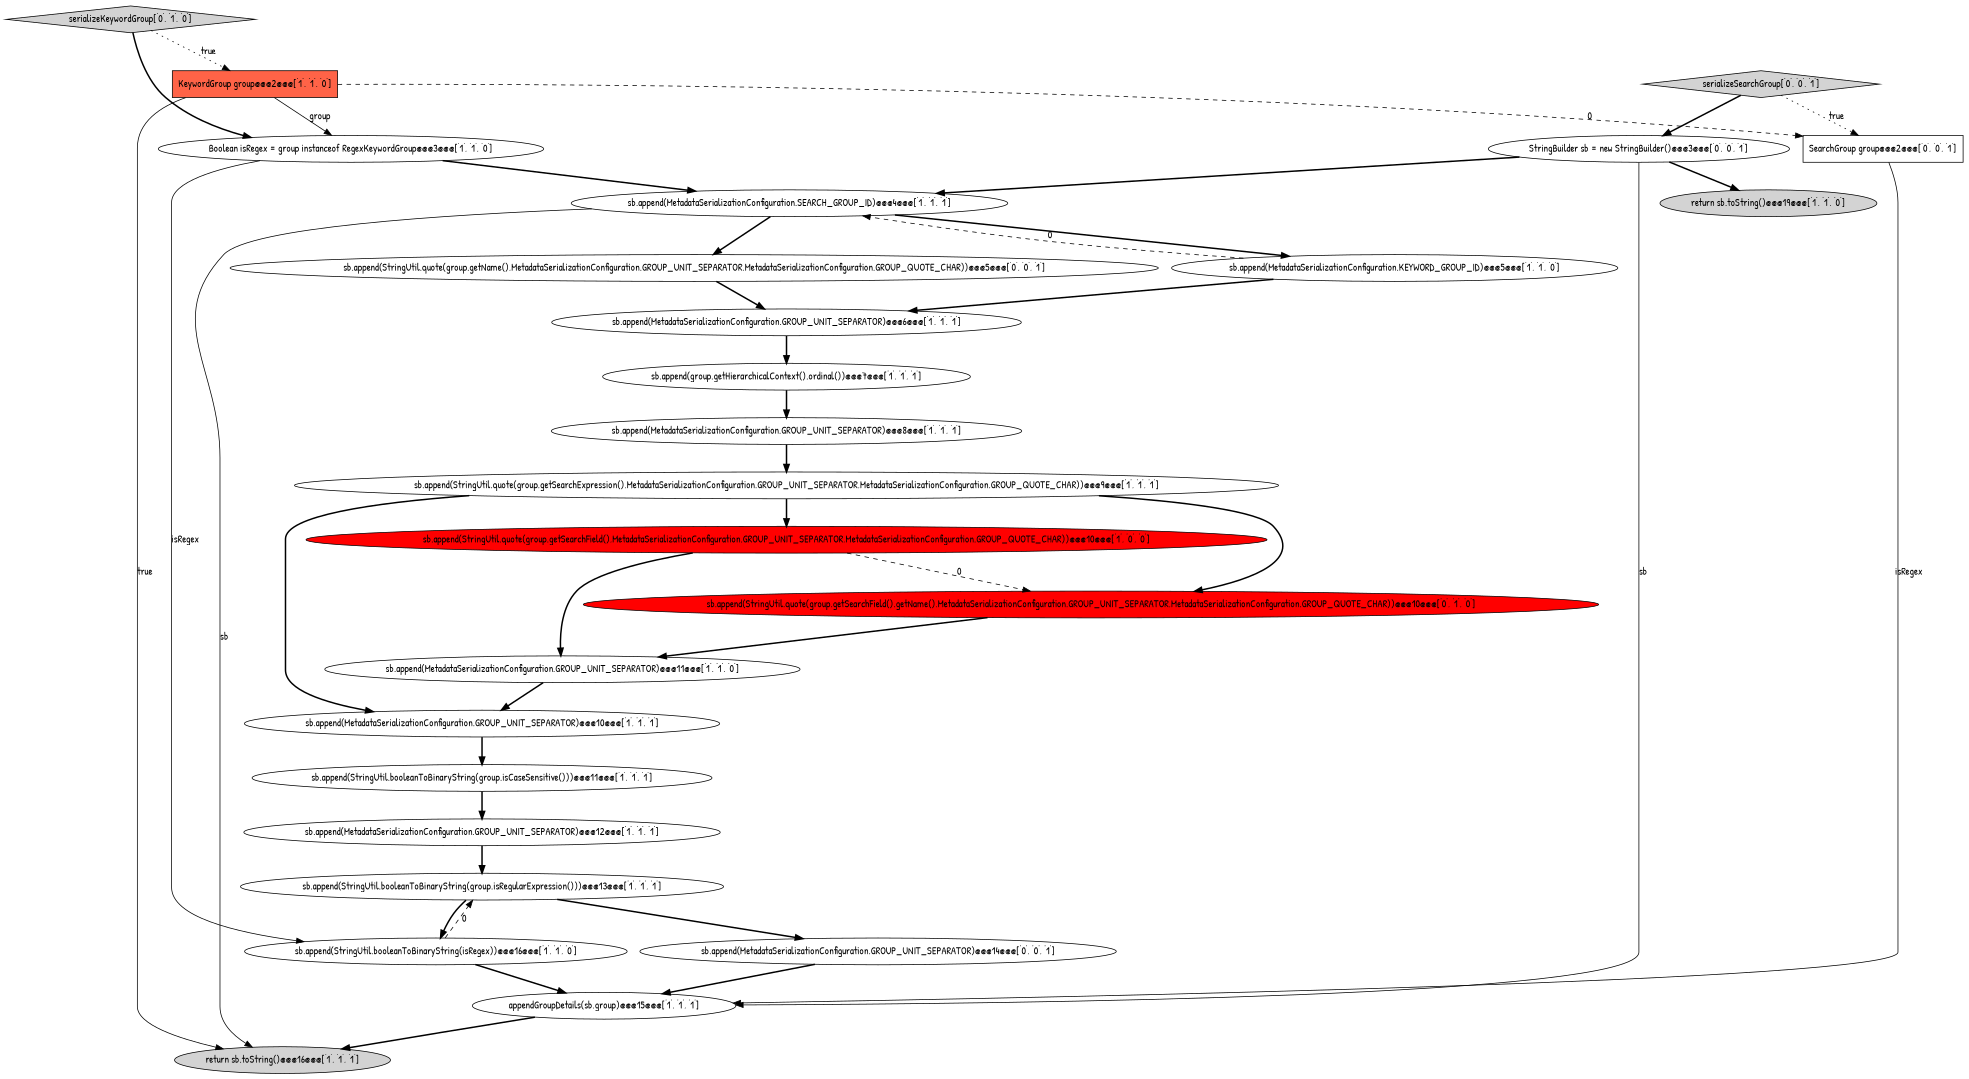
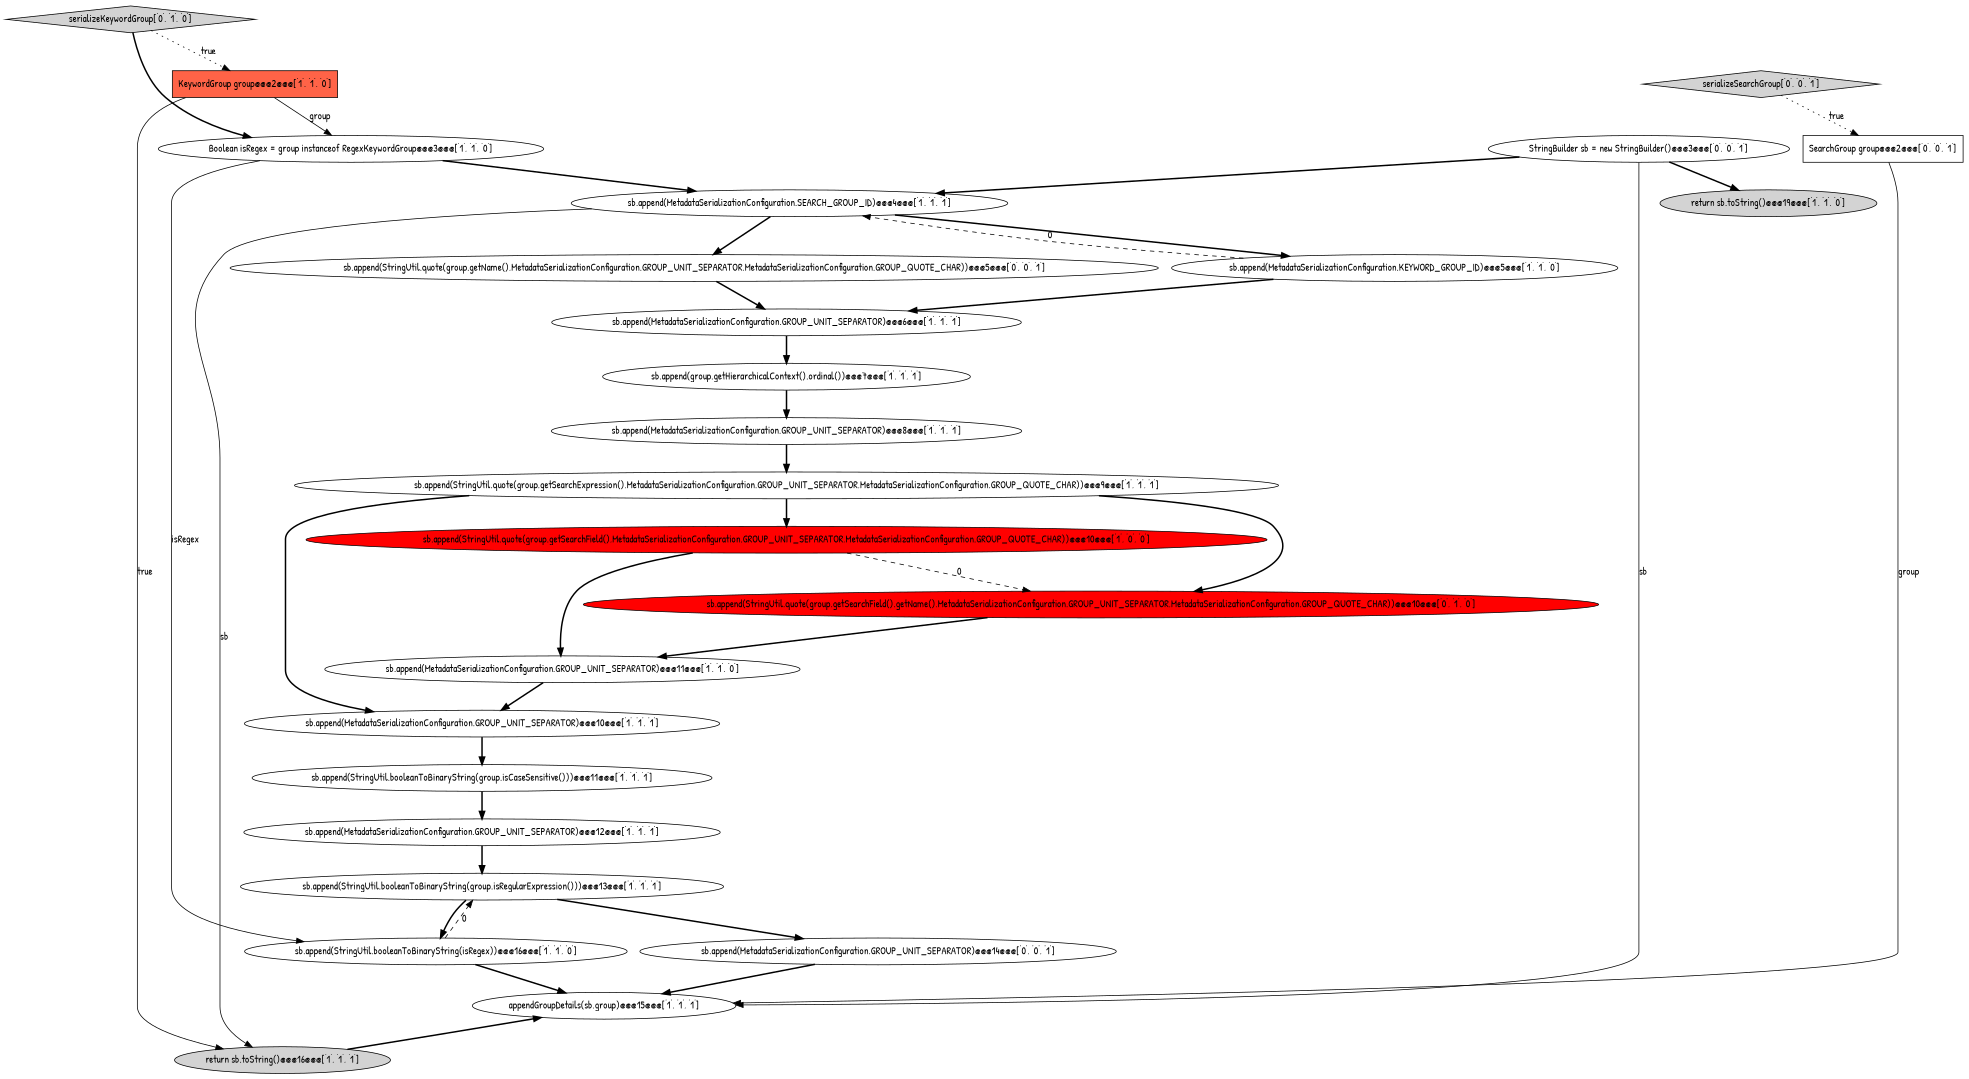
(1067, 95) -> none
(1705, 114) -> none
(1909, 572) -> (1909, 572)
(442, 1032) -> (441, 1034)
